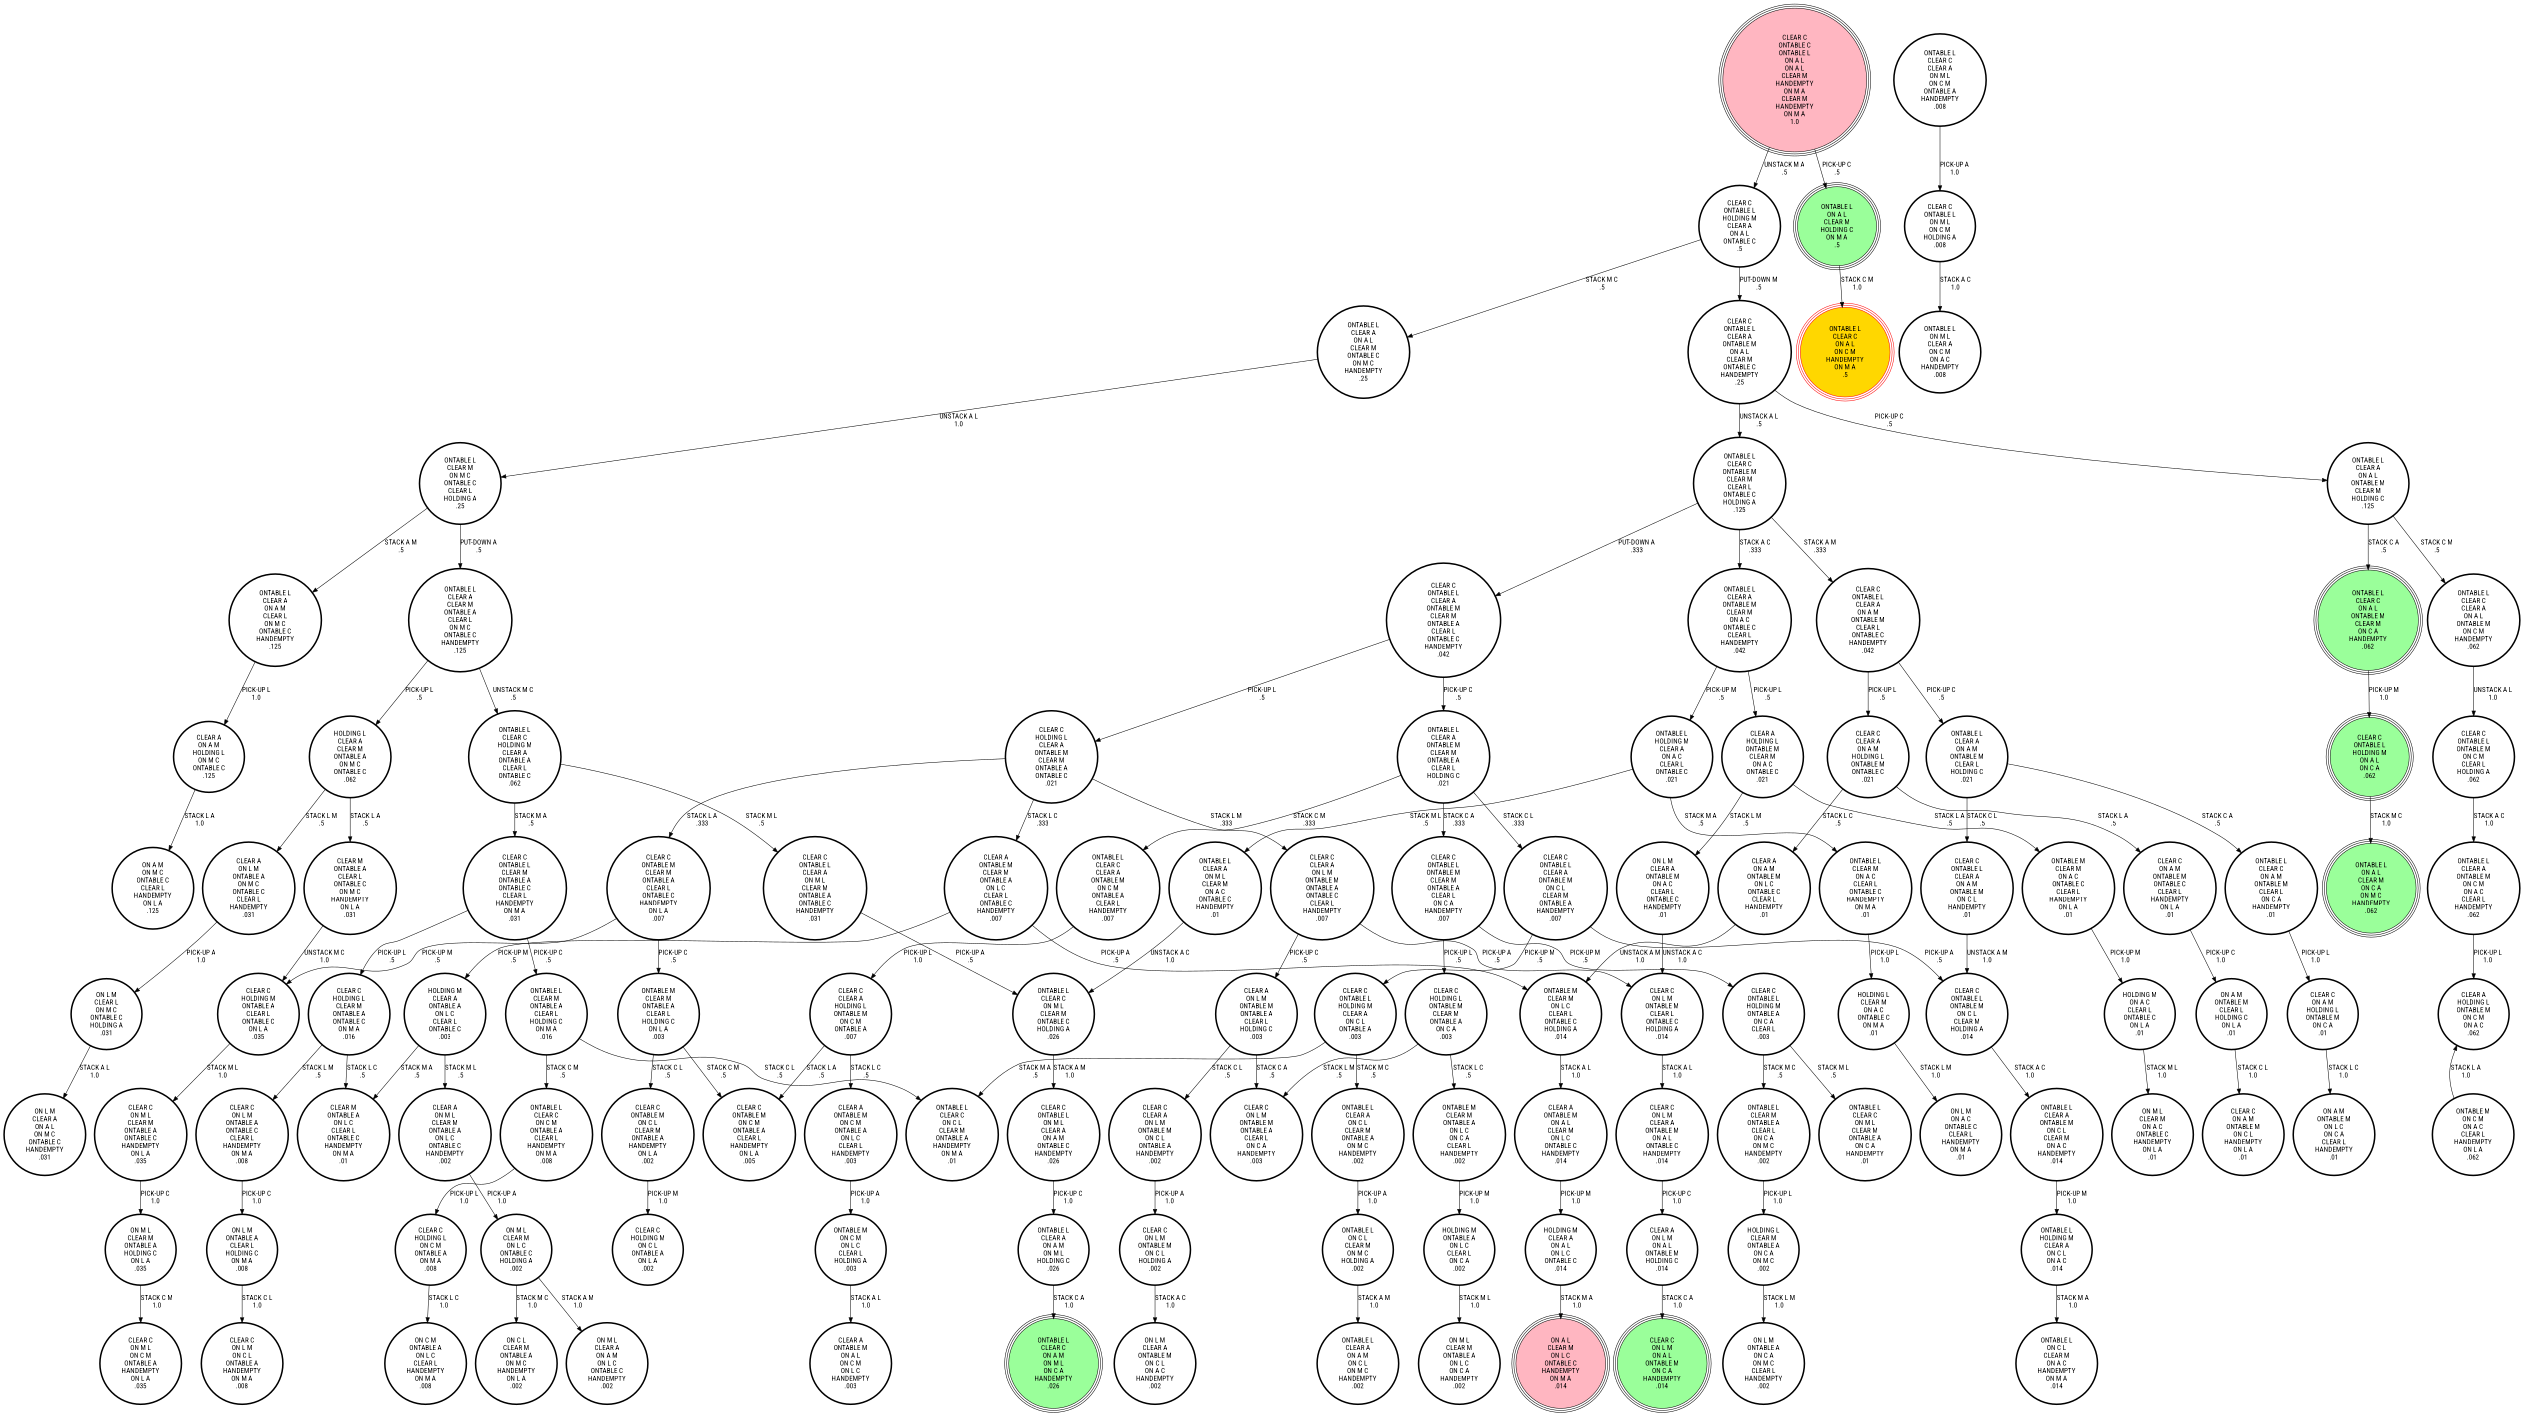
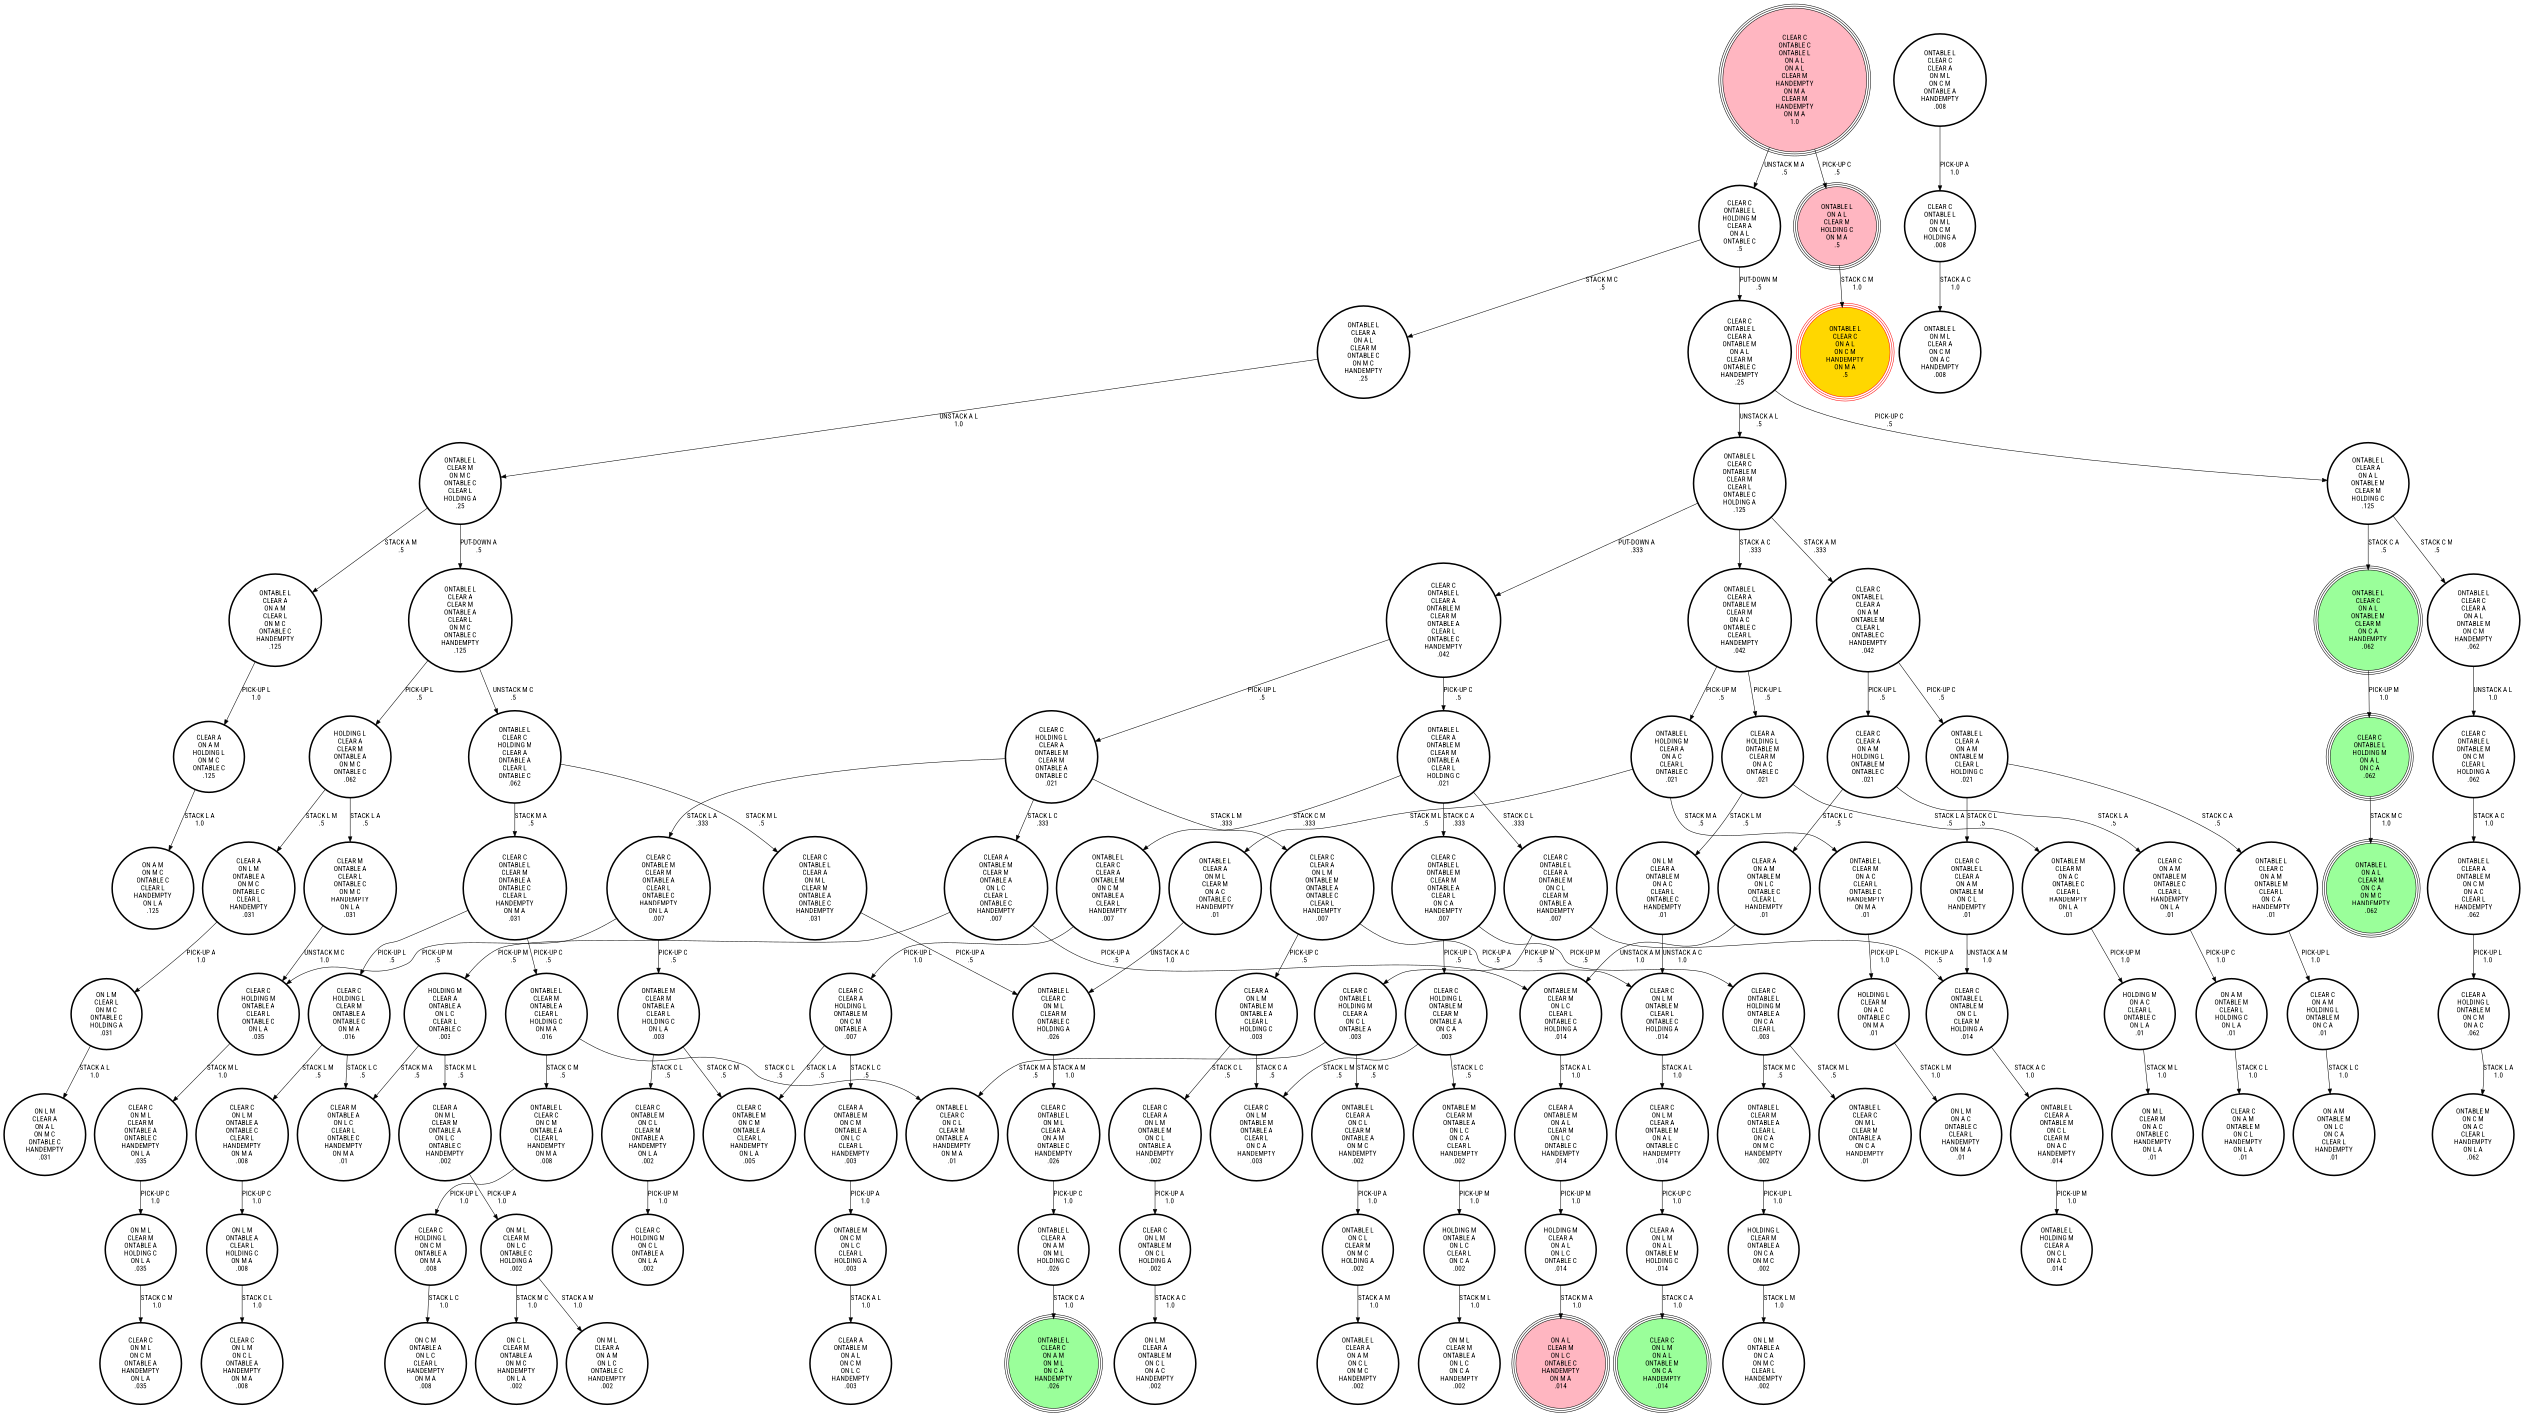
(1837, 226) -> (1837, 226)
(2450, 1074) -> (2484, 1069)
(2057, 1364) -> none
